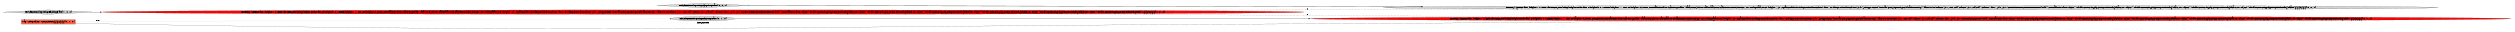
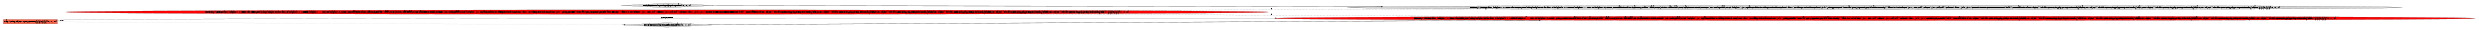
(48, 12) -> none
(703, 19) -> (667, 25)
